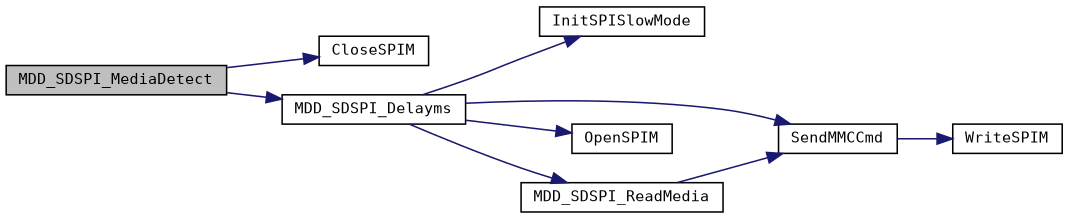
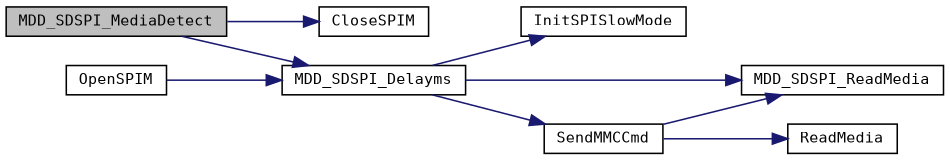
(511, 126) -> (217, 80)
(1007, 139) -> (843, 139)
(723, 170) -> (715, 111)
